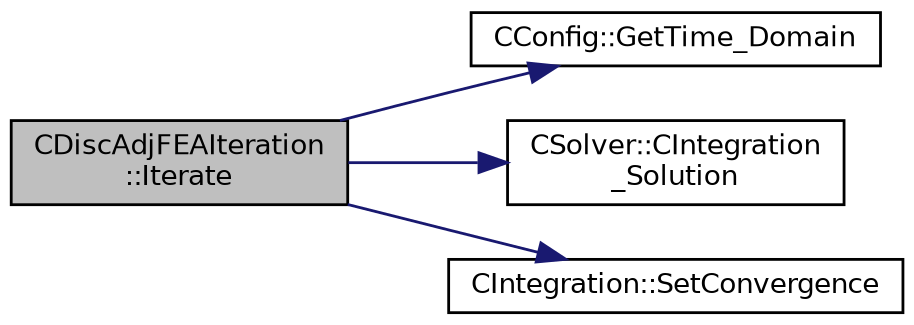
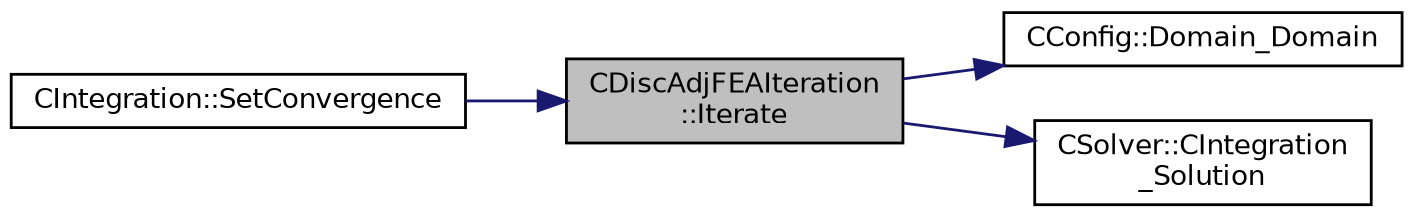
(676, 39) -> (1203, 39)
(443, 228) -> (502, 101)
